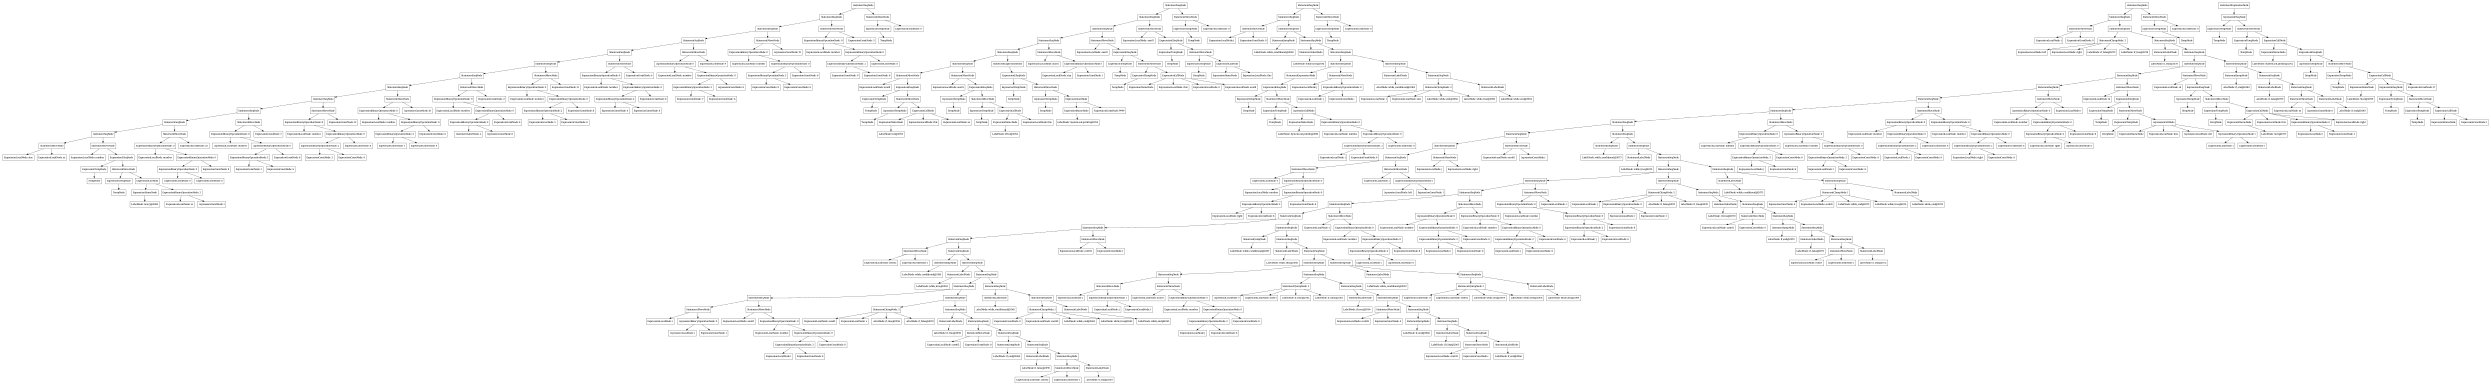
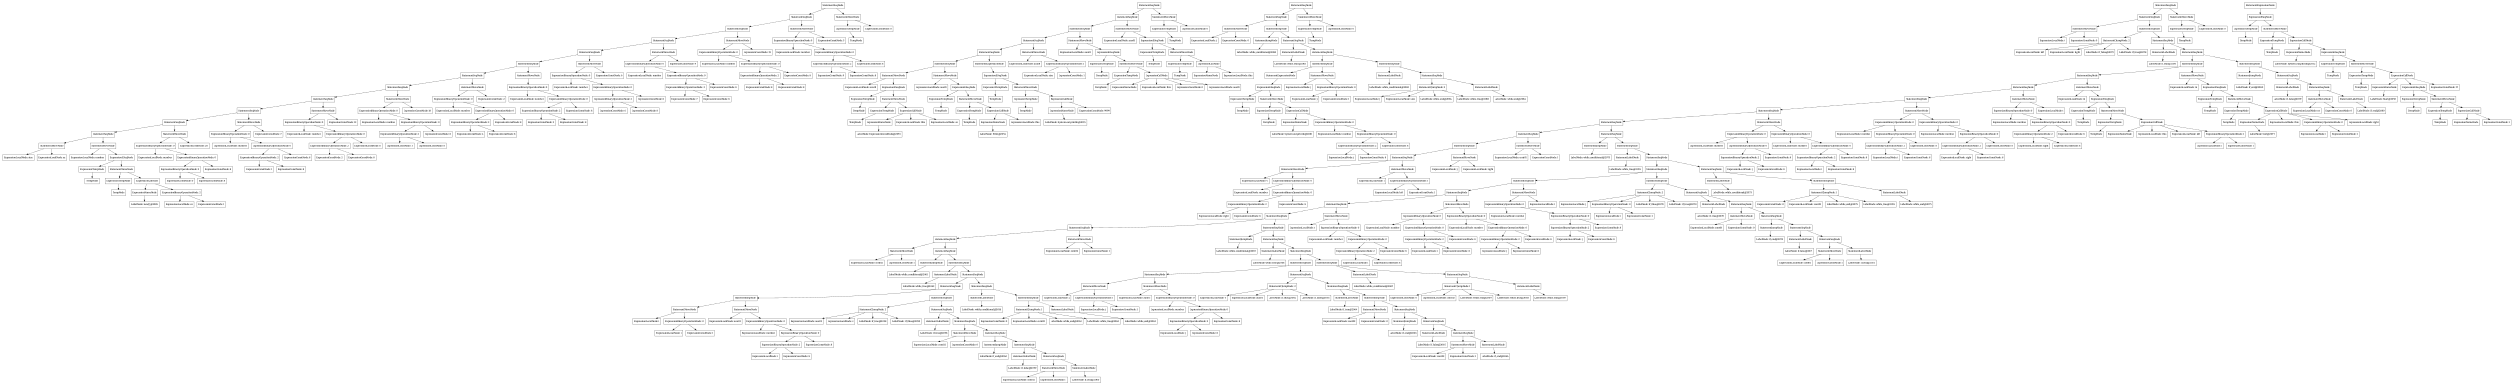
(565, 87) -> none
(468, 134) -> (470, 134)
(891, 134) -> (879, 134)
